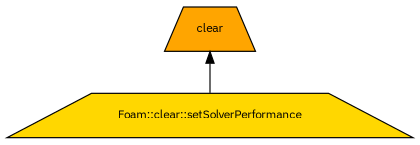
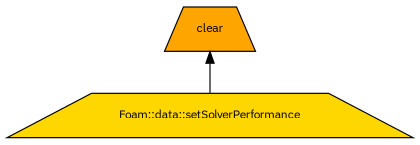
(210, 116) -> (210, 116)
